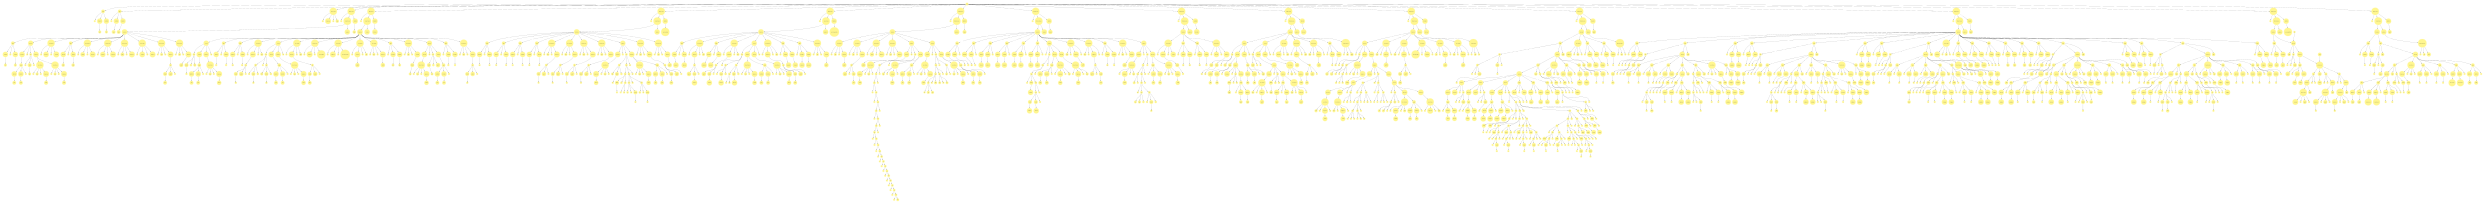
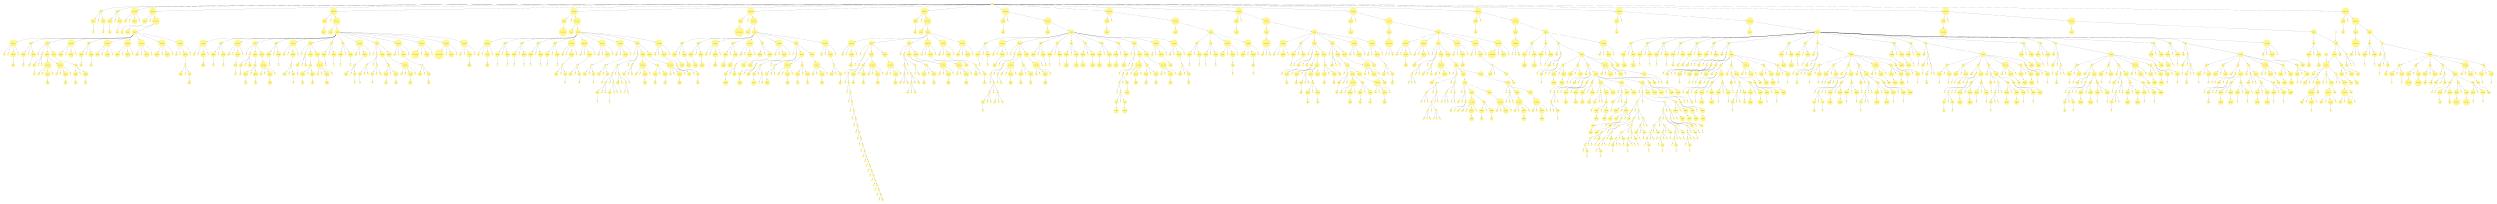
(1319, 65) -> none
